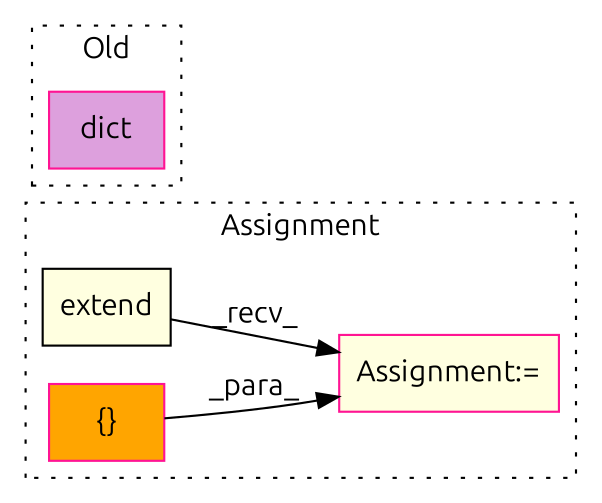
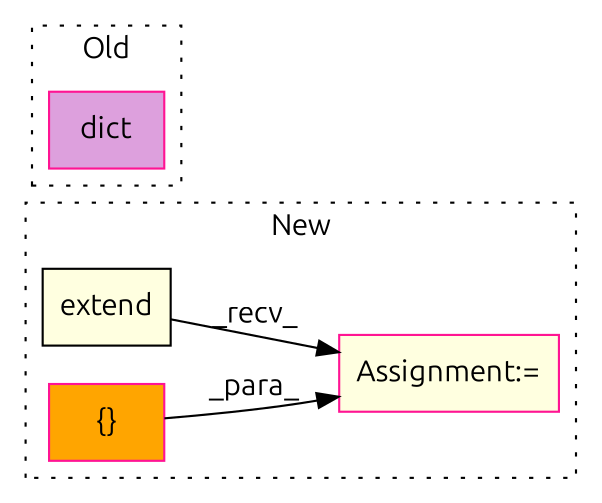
(301, 227) -> (301, 227)
